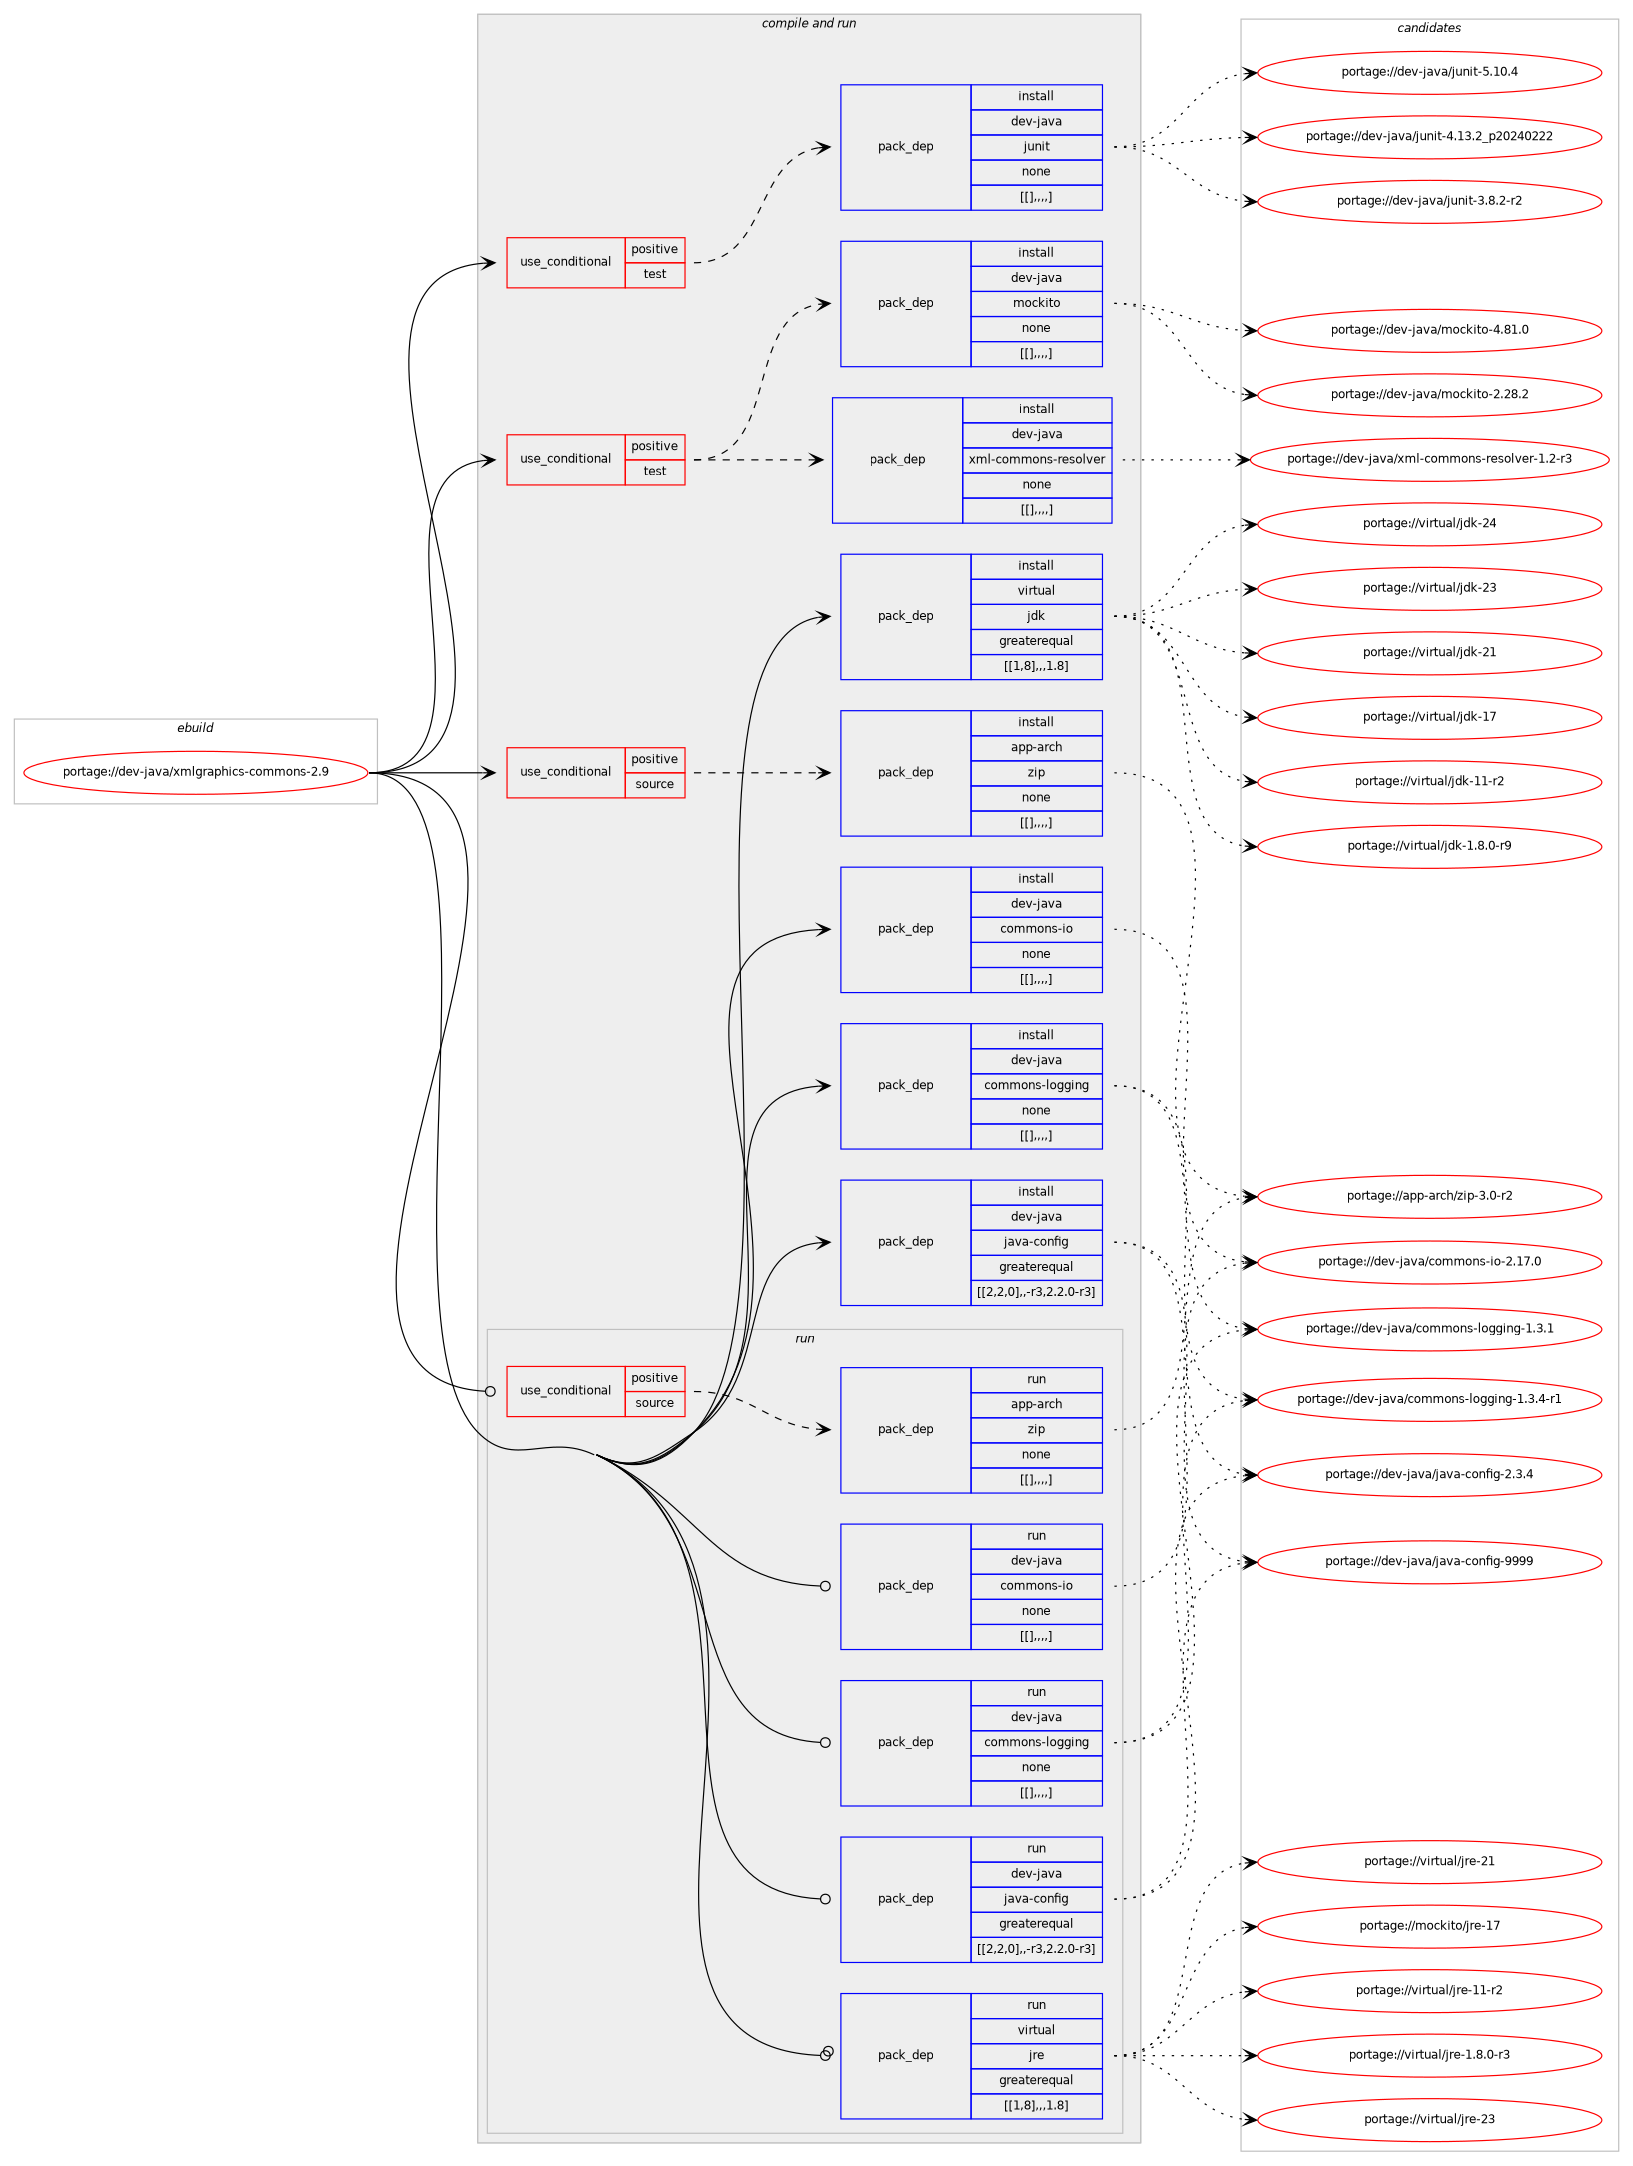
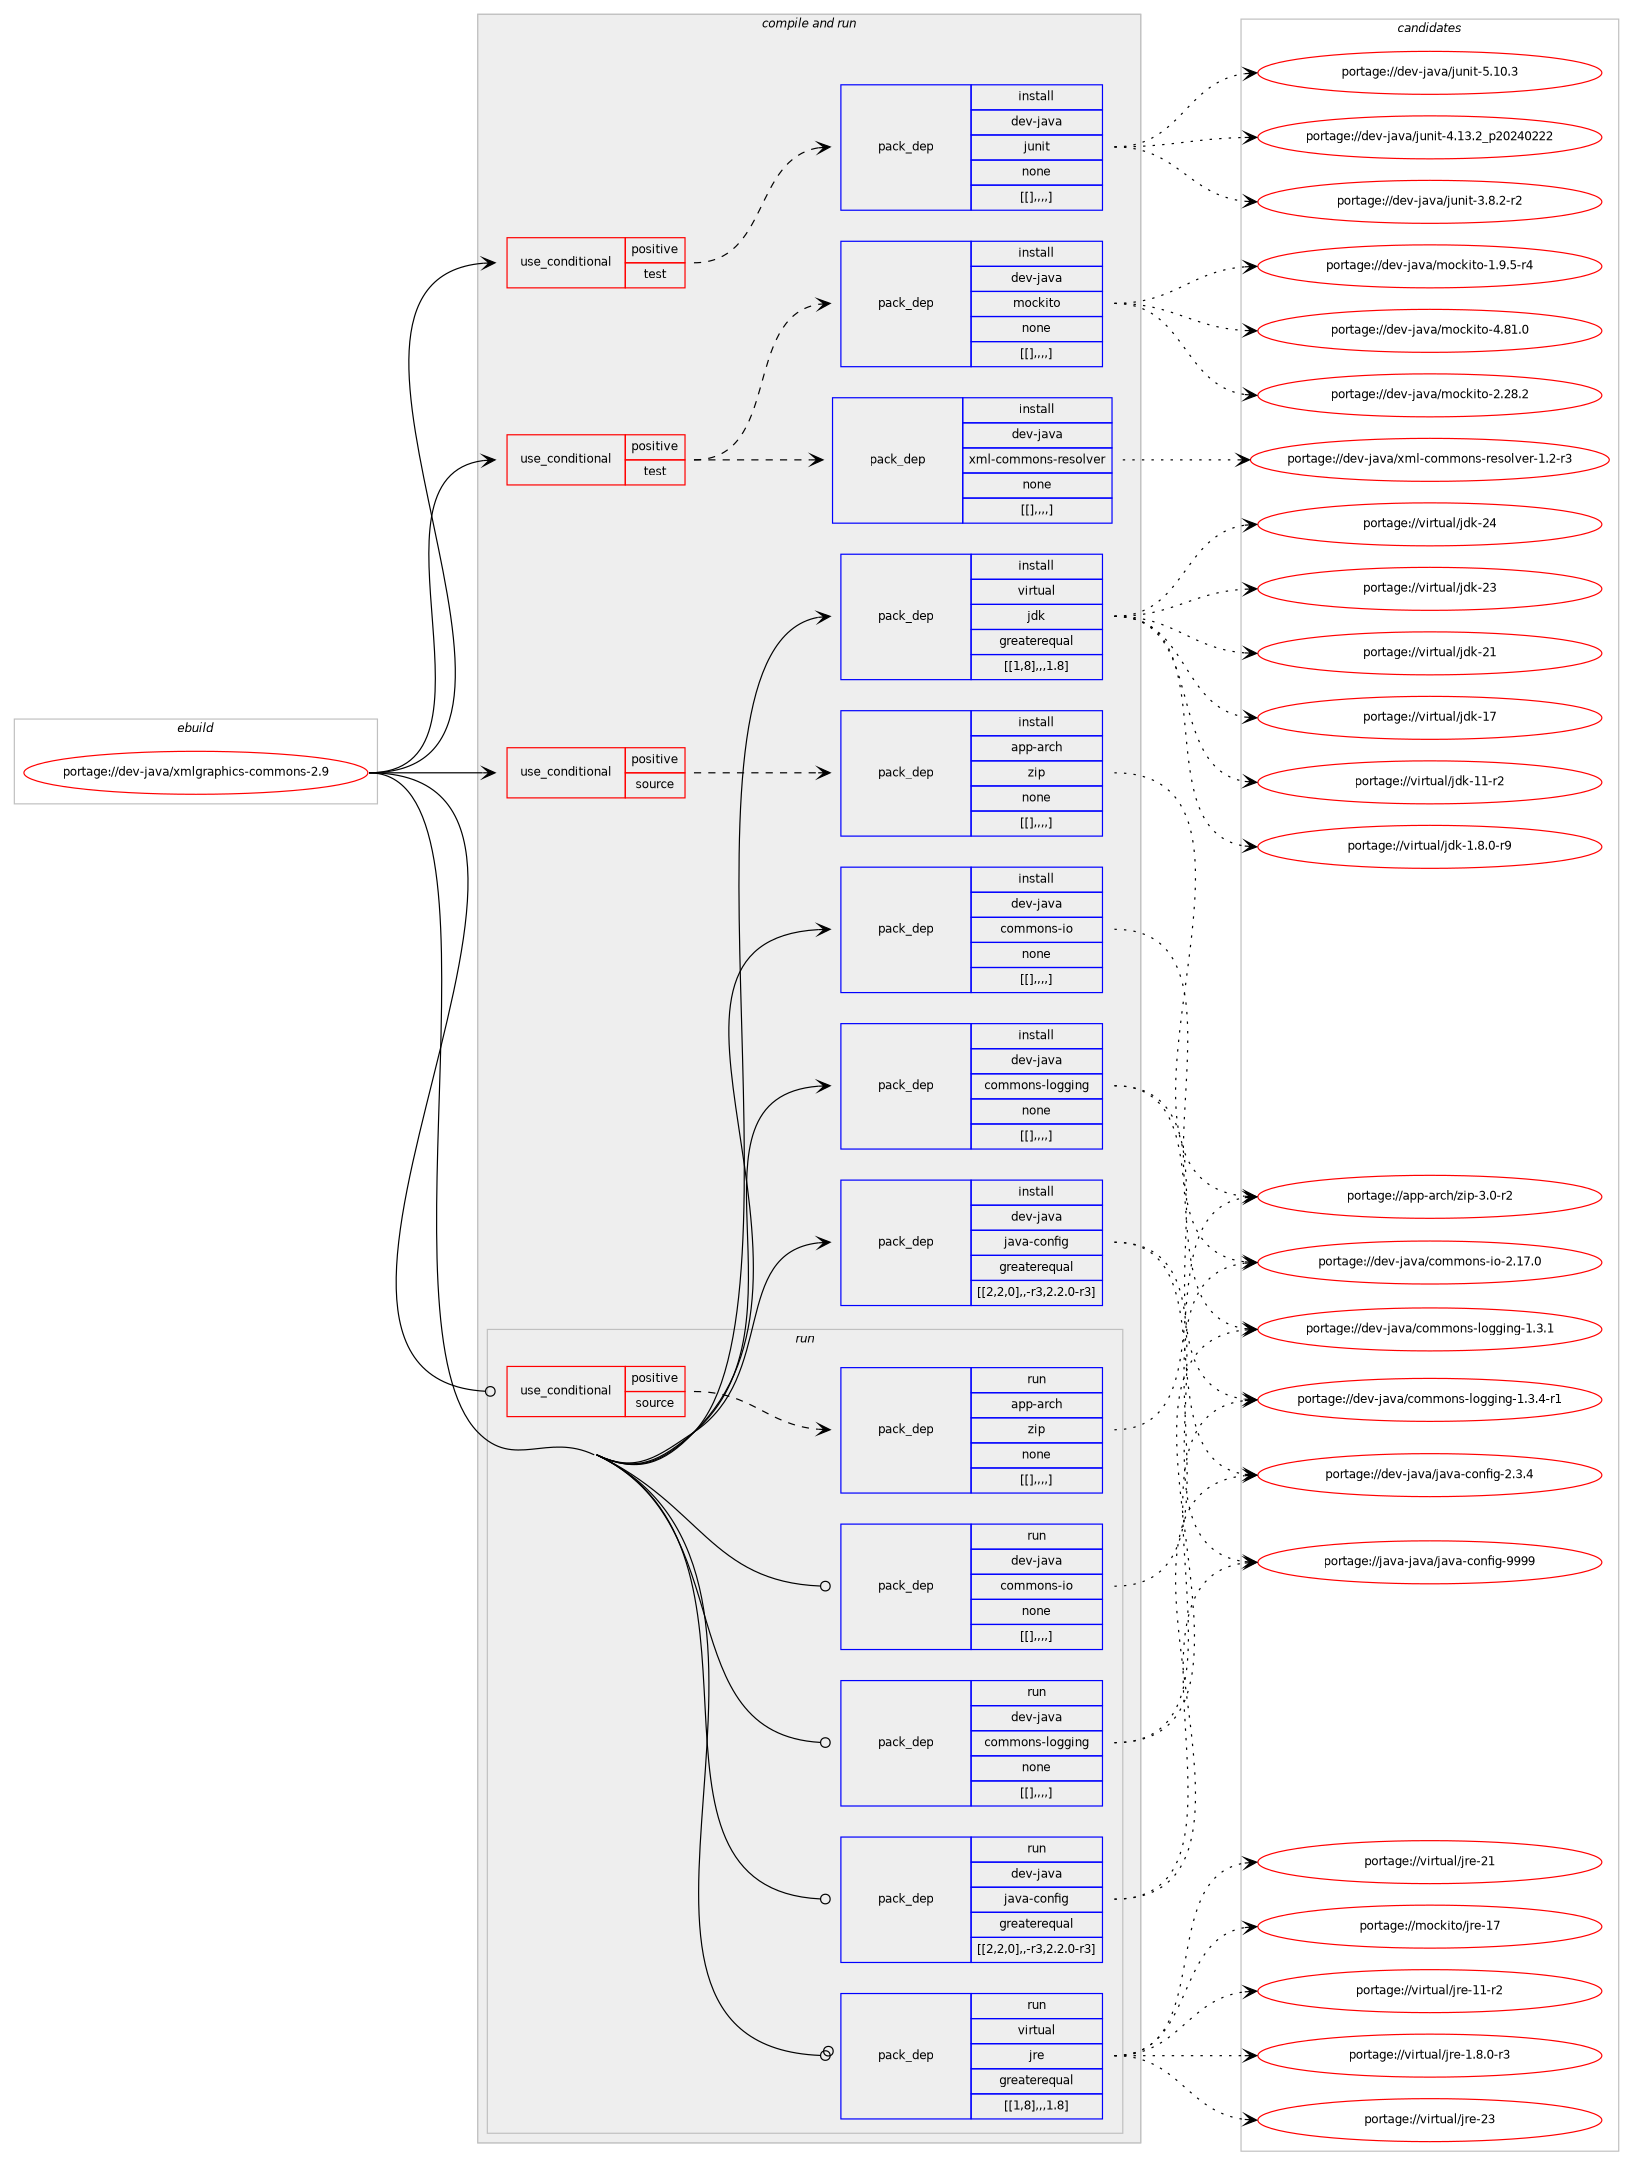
(1430, 73) -> (1430, 73)
none -> (1430, 266)
(1430, 1562) -> (1430, 1562)
